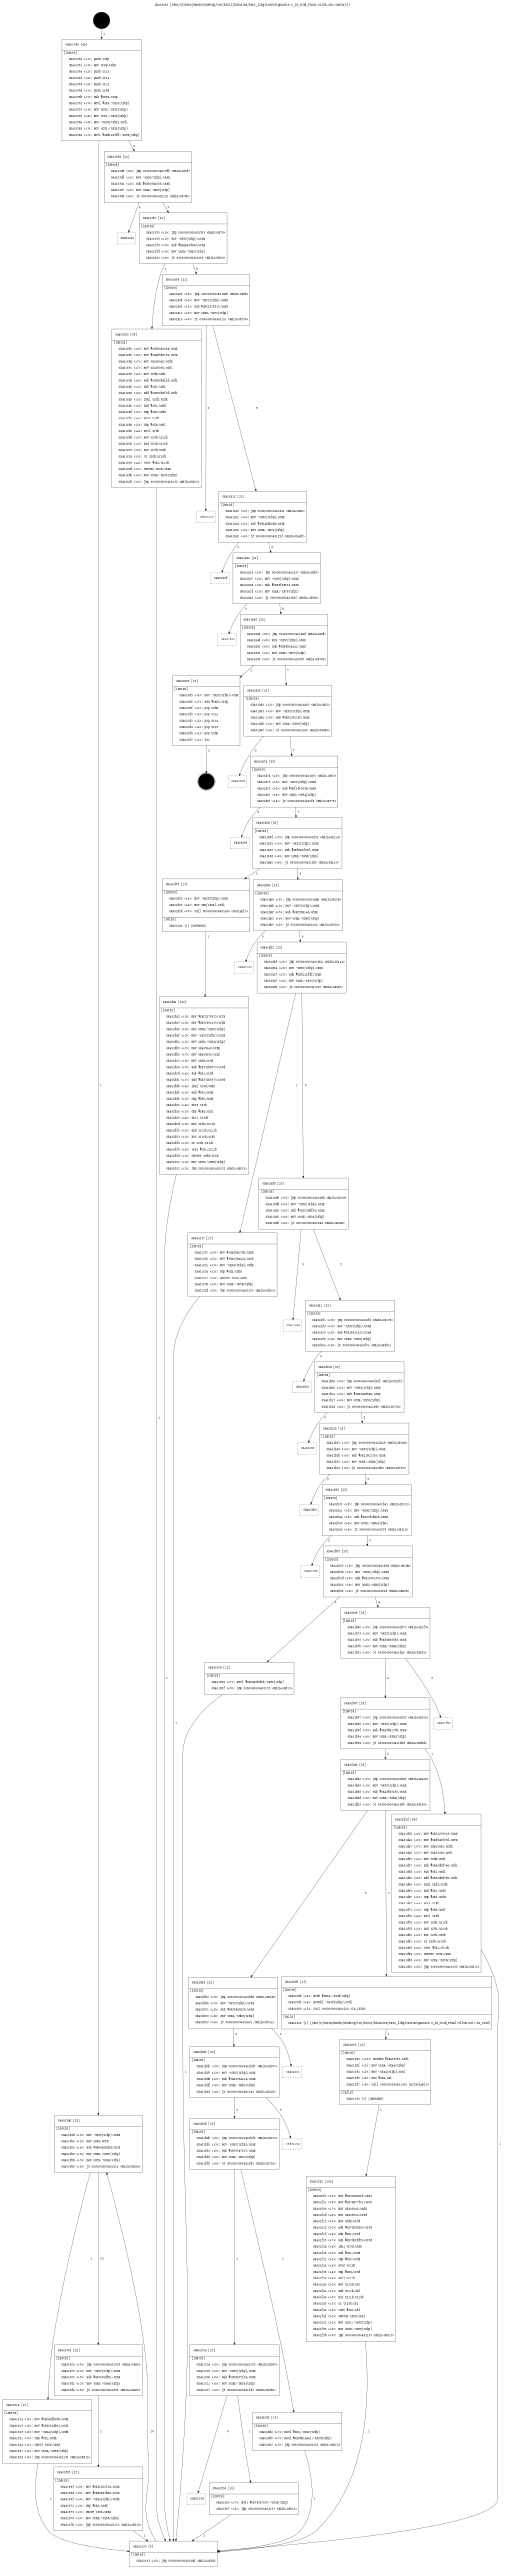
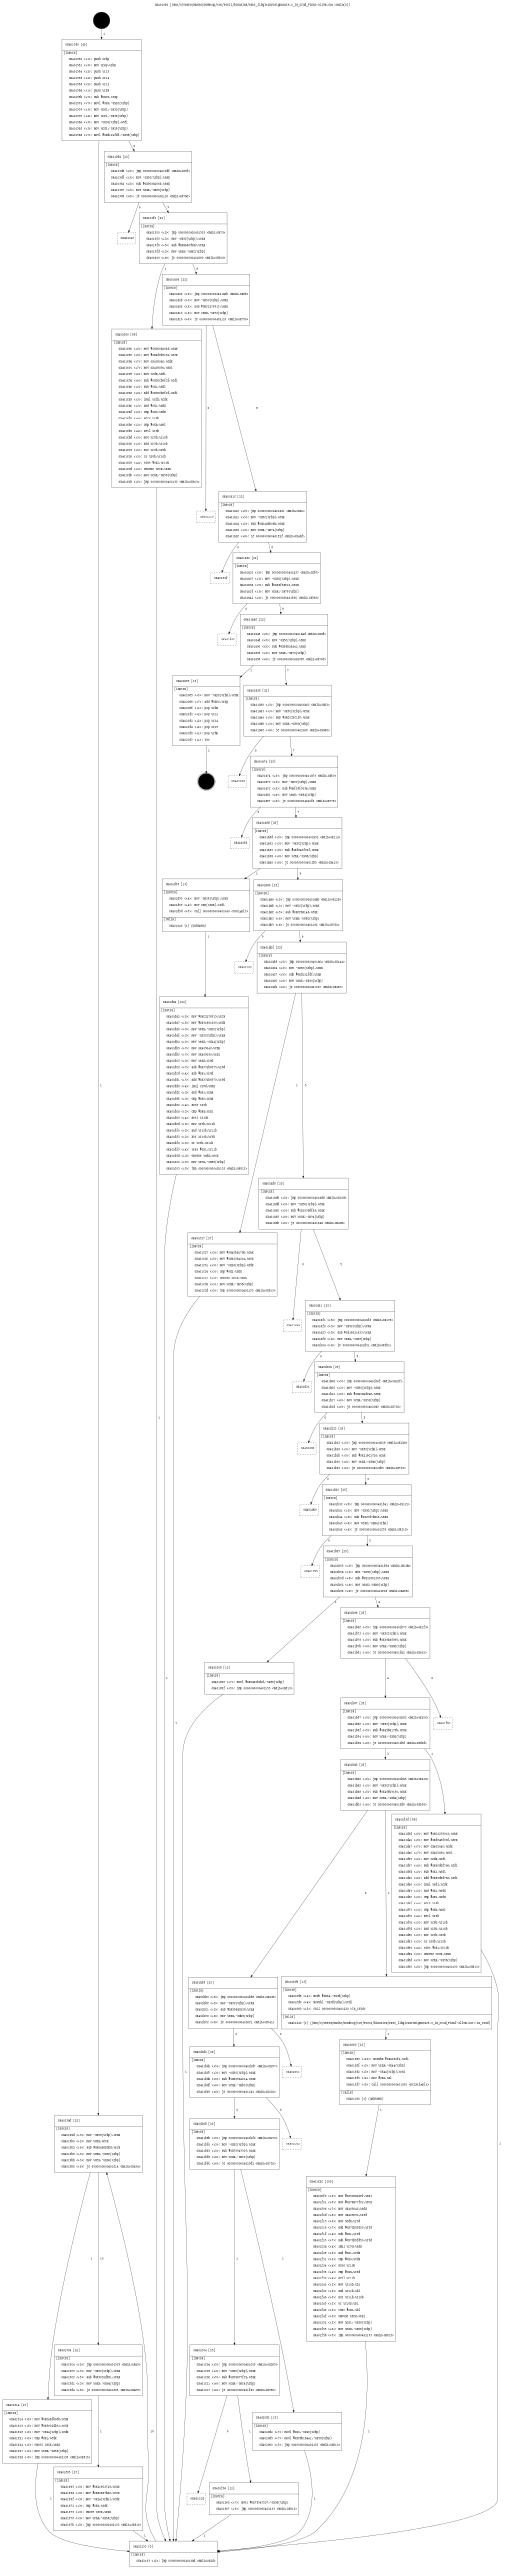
none -> (355, 1355)
